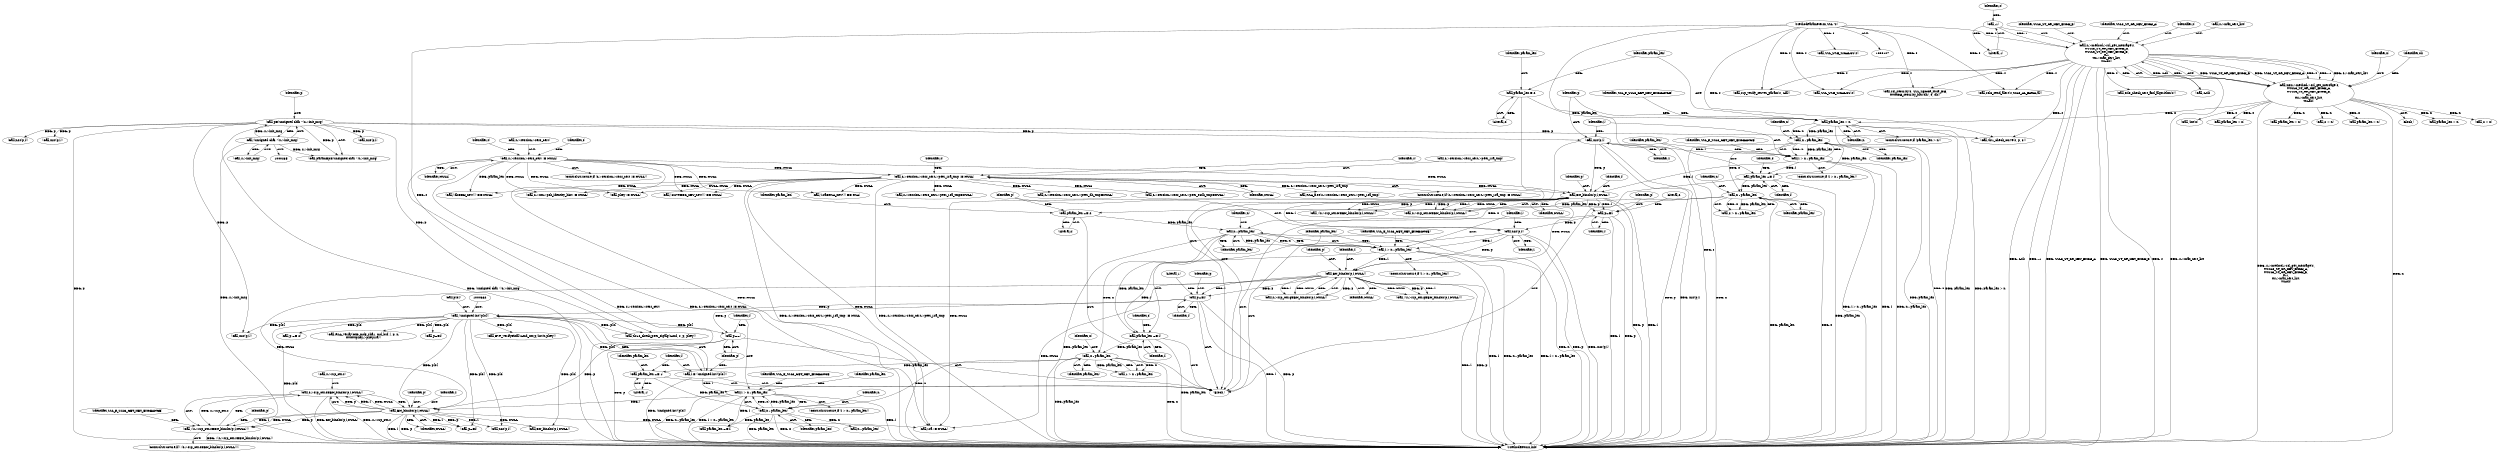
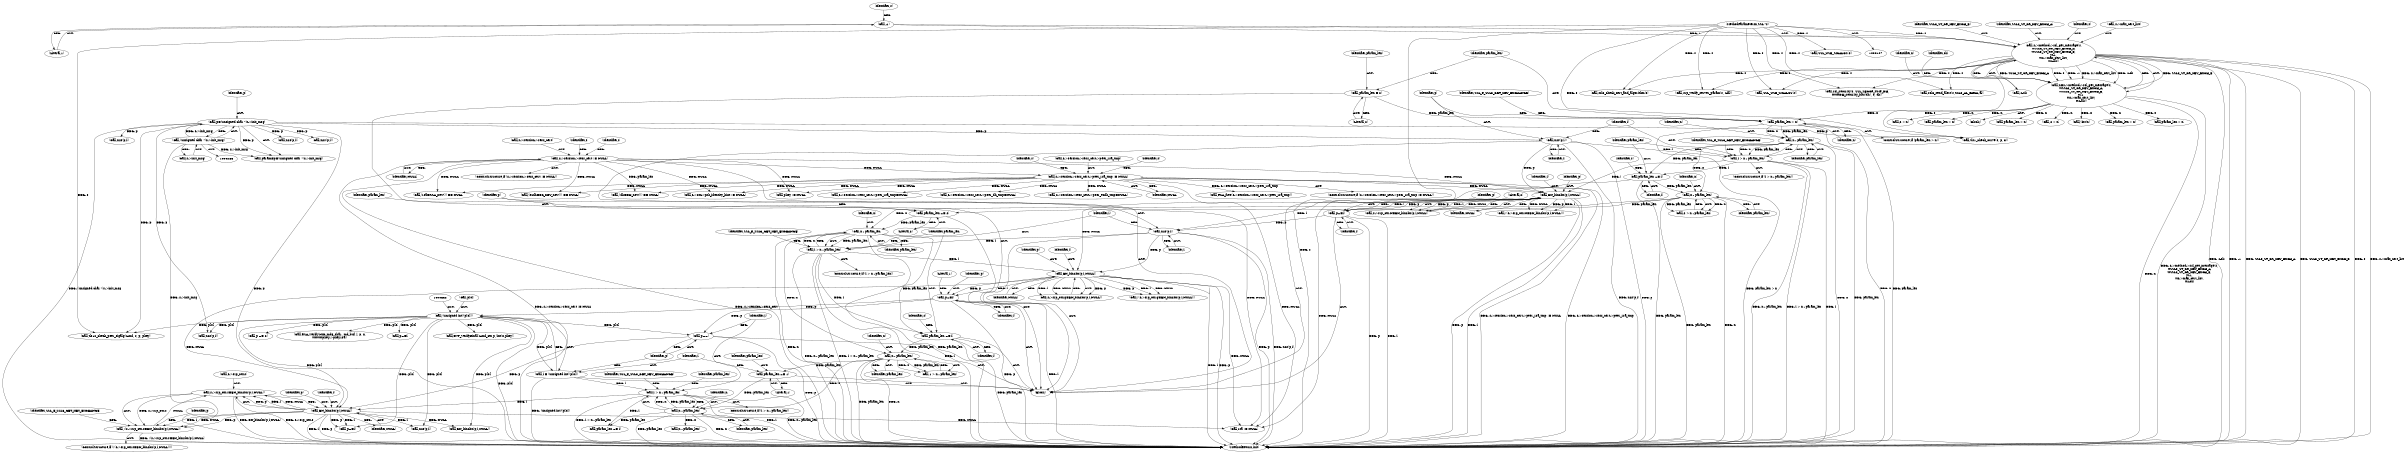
none -> (1671, 48)
(719, 186) -> (906, 186)
(692, 195) -> (550, 195)
(836, 195) -> (439, 195)
(239, 411) -> (179, 411)
